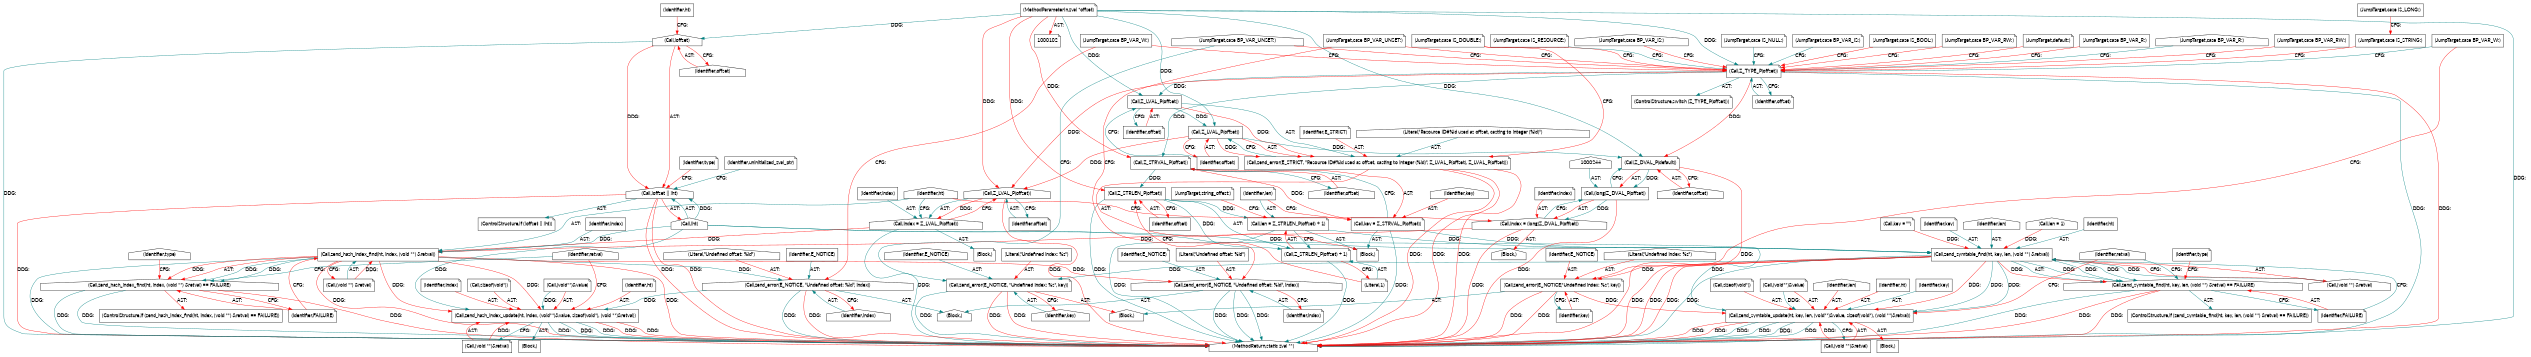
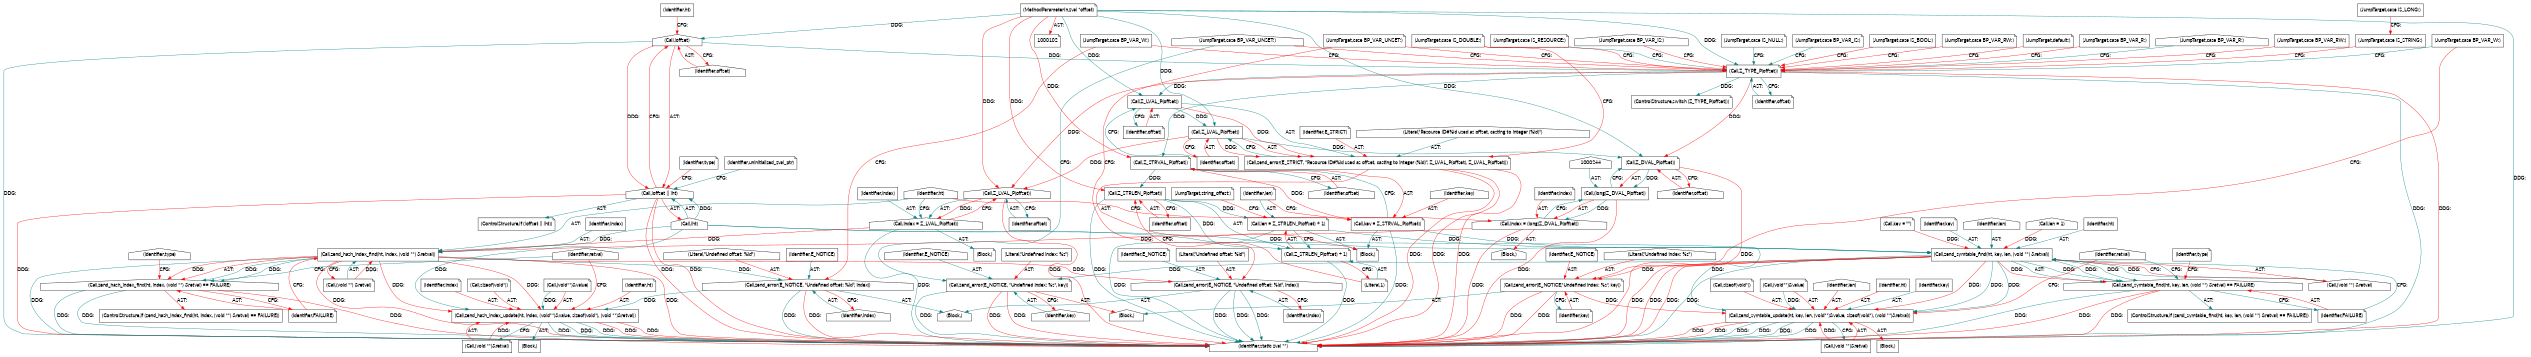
none -> (1212, 63)
(1728, 87) -> (1728, 87)
none -> (649, 115)
(1650, 163) -> (1650, 163)
(1263, 346) -> (1263, 346)
